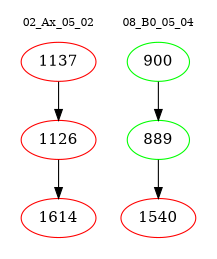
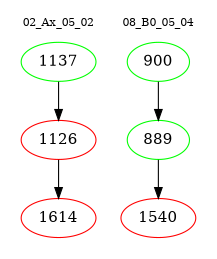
(59, 62) -> (59, 62)
